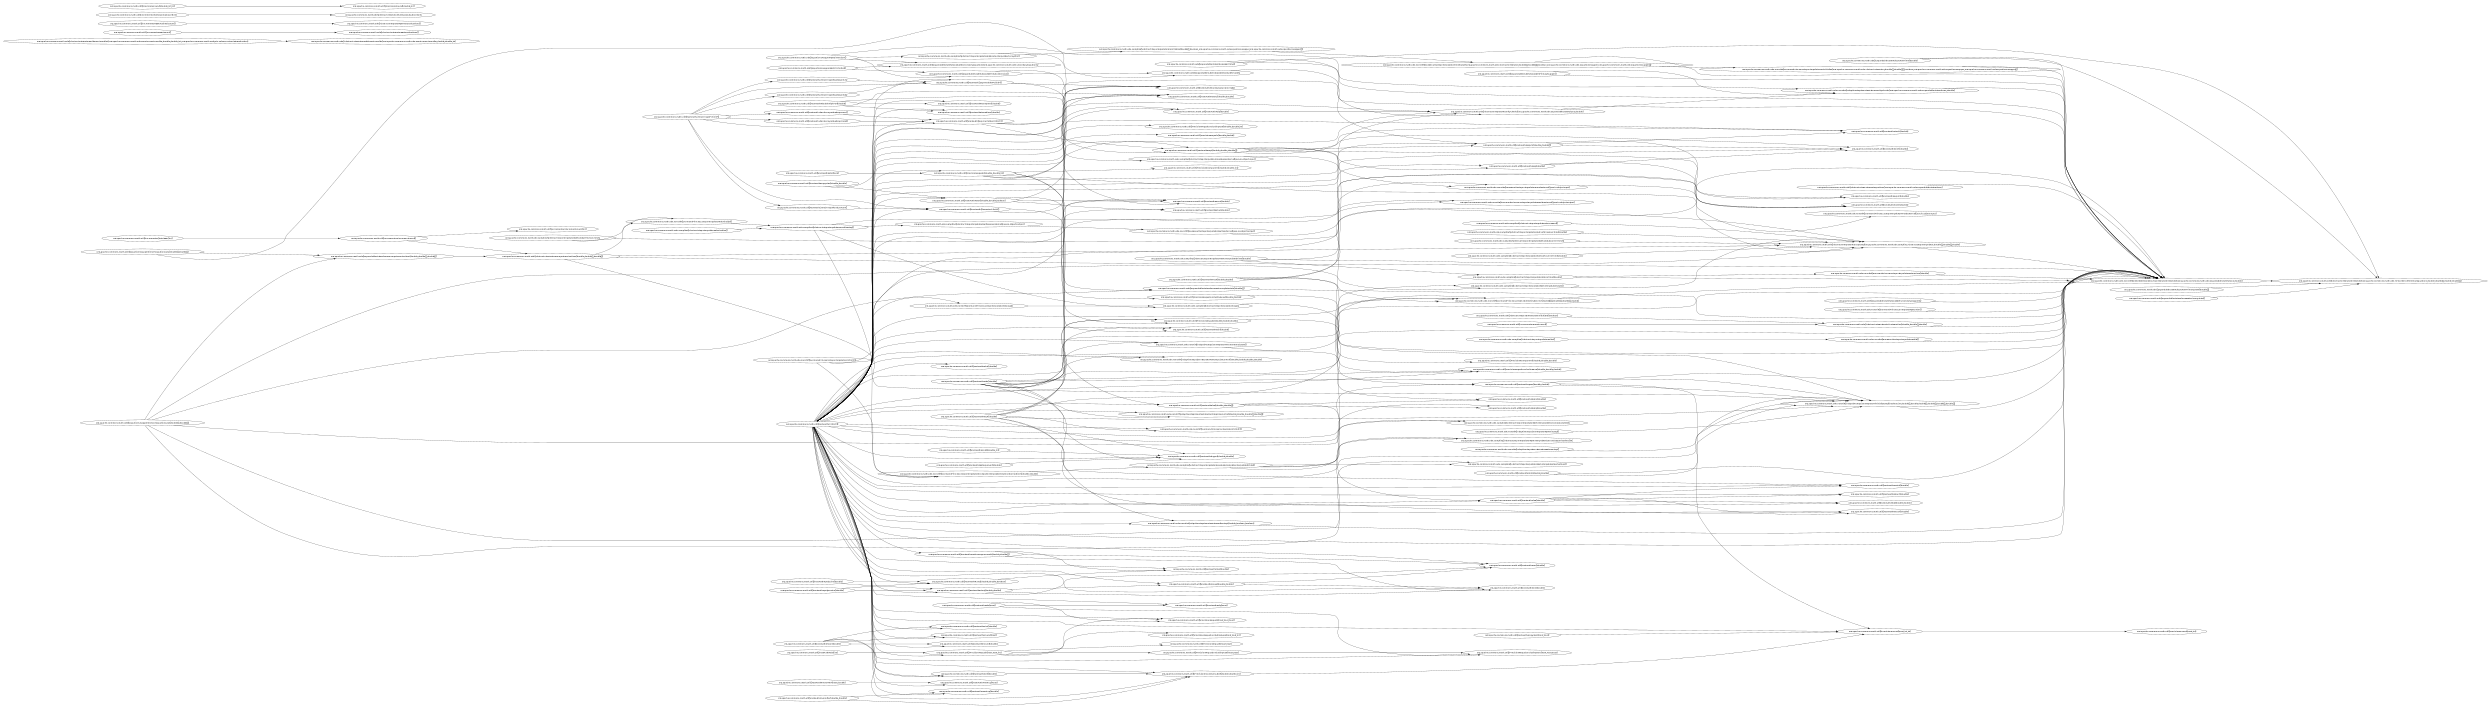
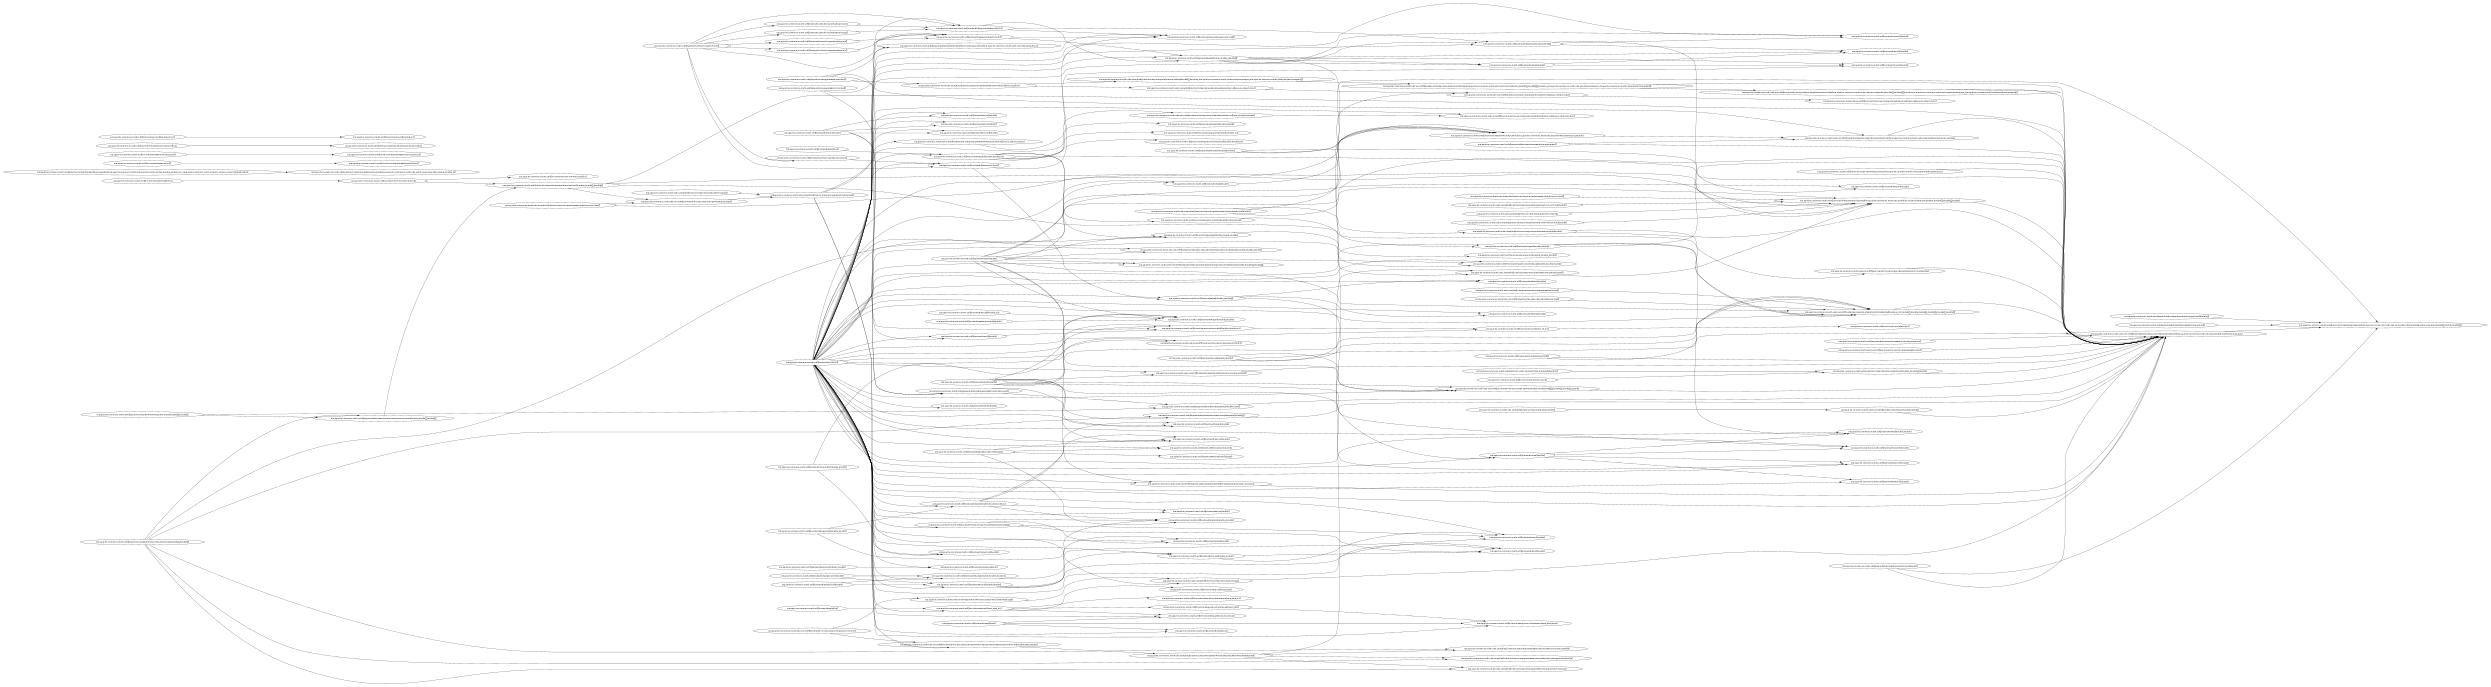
(1239, 183) -> none
(872, 242) -> none
(1697, 492) -> (1696, 348)
(1517, 635) -> none
